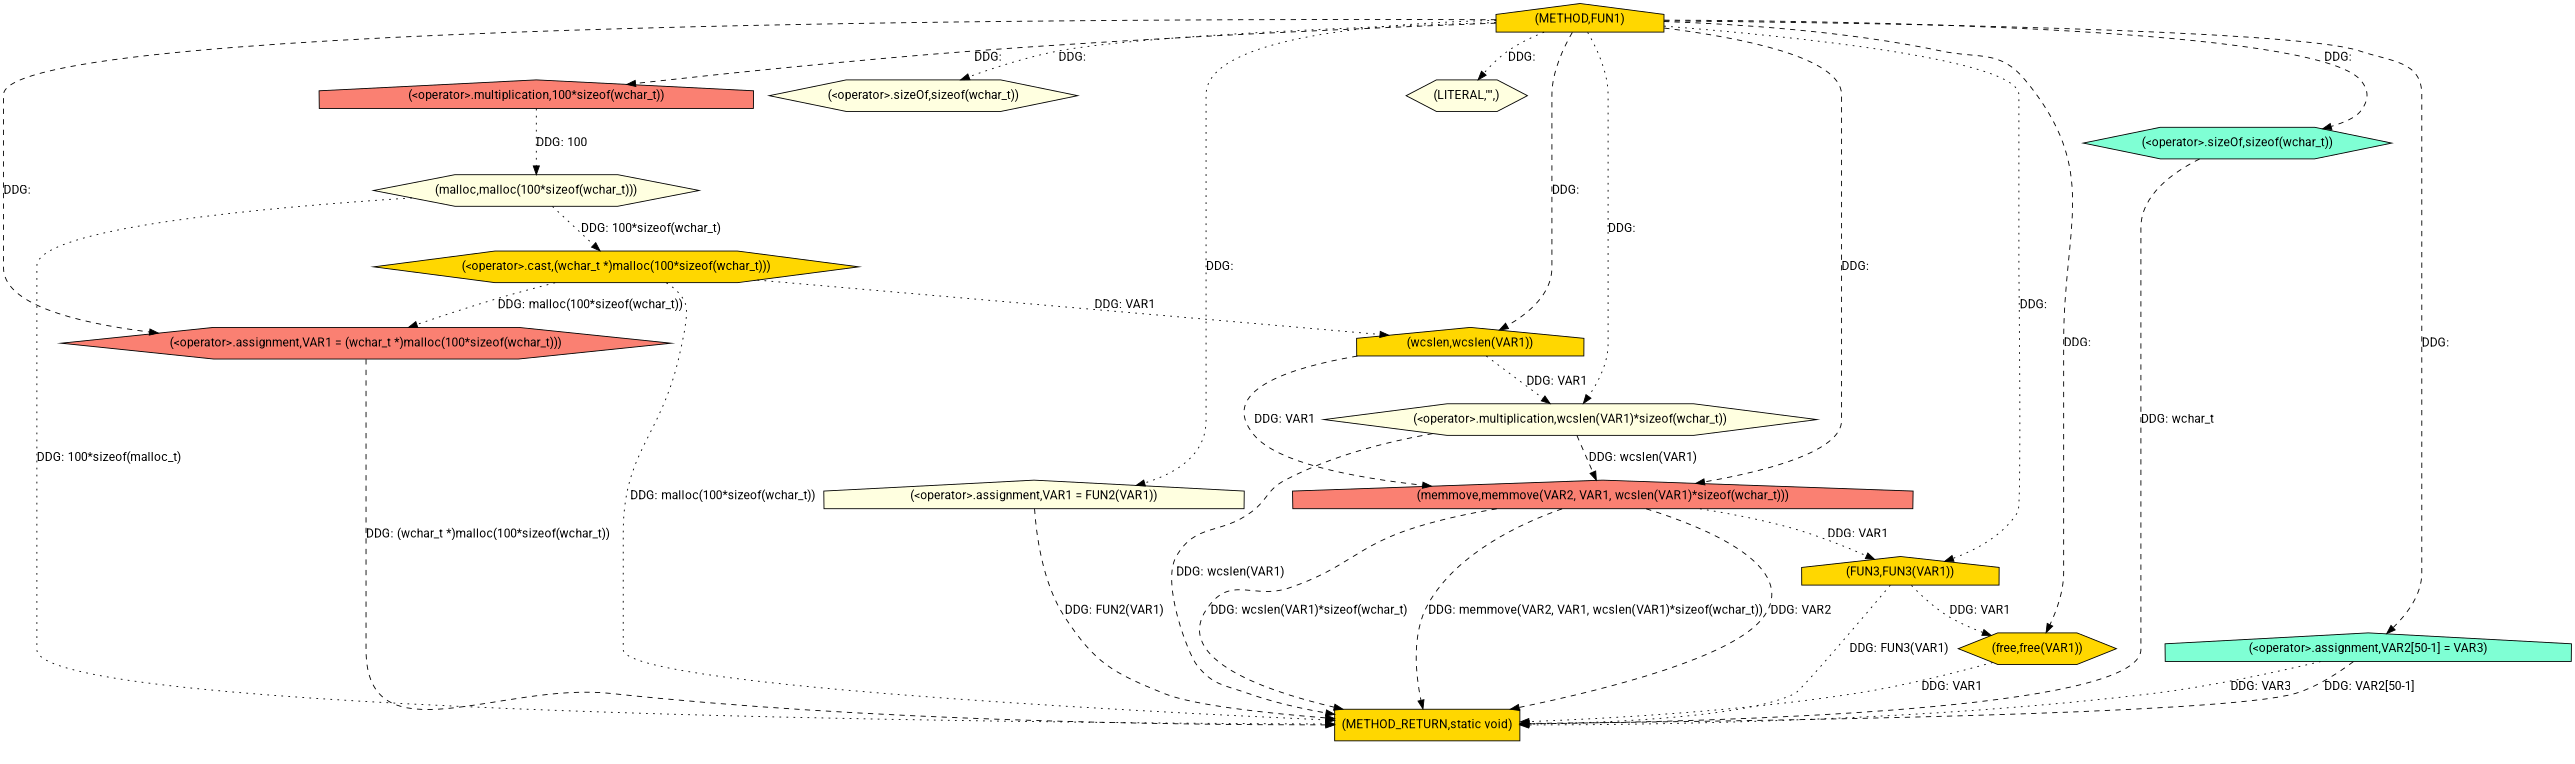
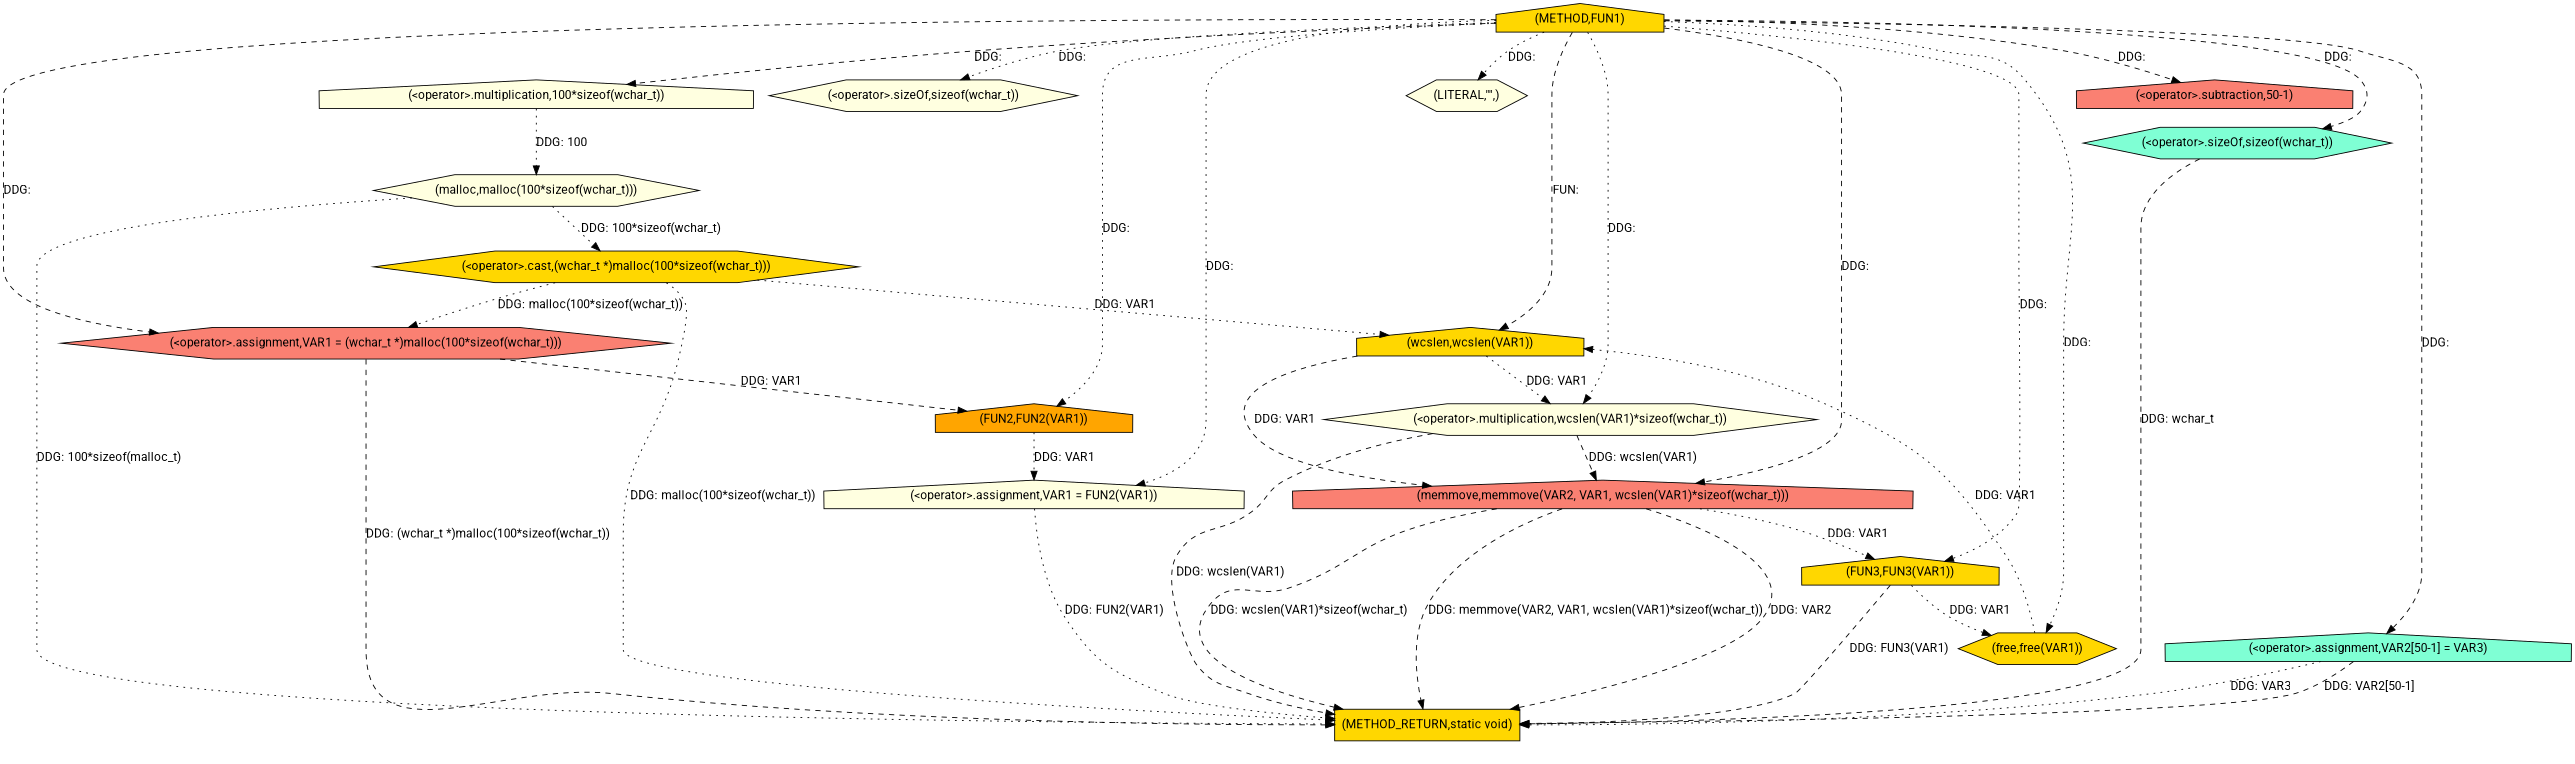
(536, 96) -> (536, 96)
none -> (2215, 96)
(2068, 163) -> (2068, 163)
(1568, 190) -> (1568, 190)
none -> (1034, 420)
(1128, 678) -> (1128, 678)
(1785, 697) -> (1735, 710)
(1786, 703) -> (1863, 422)
